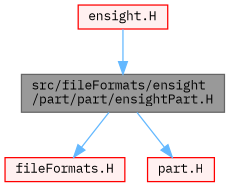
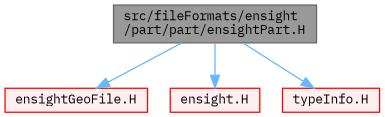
(123, 45) -> (215, 59)
(65, 170) -> (76, 100)
(181, 170) -> (331, 100)
